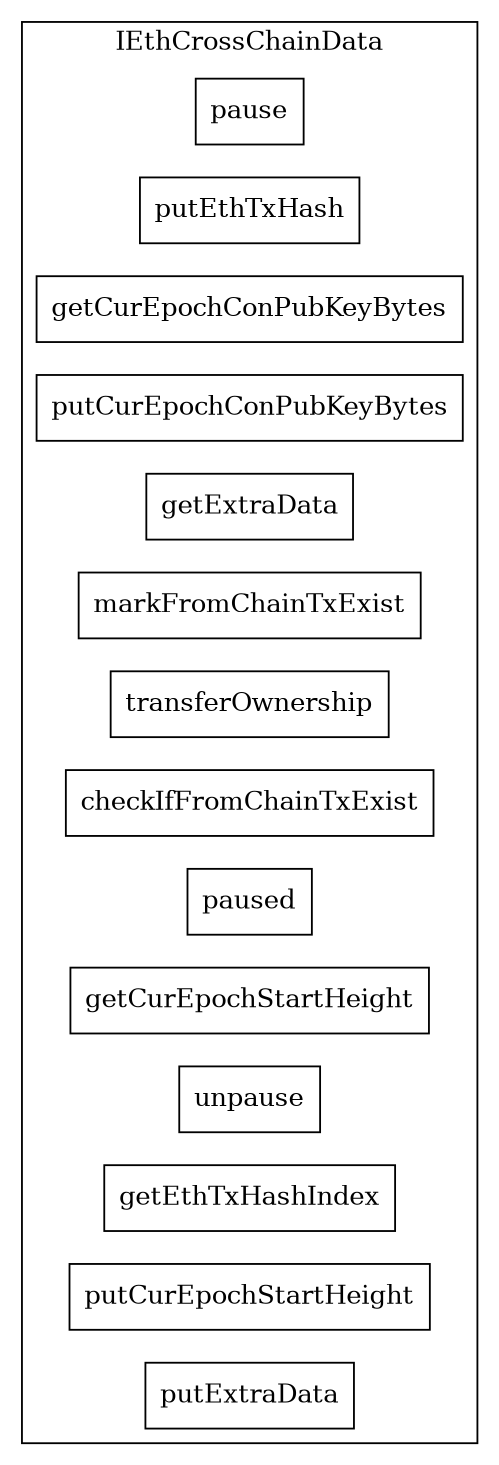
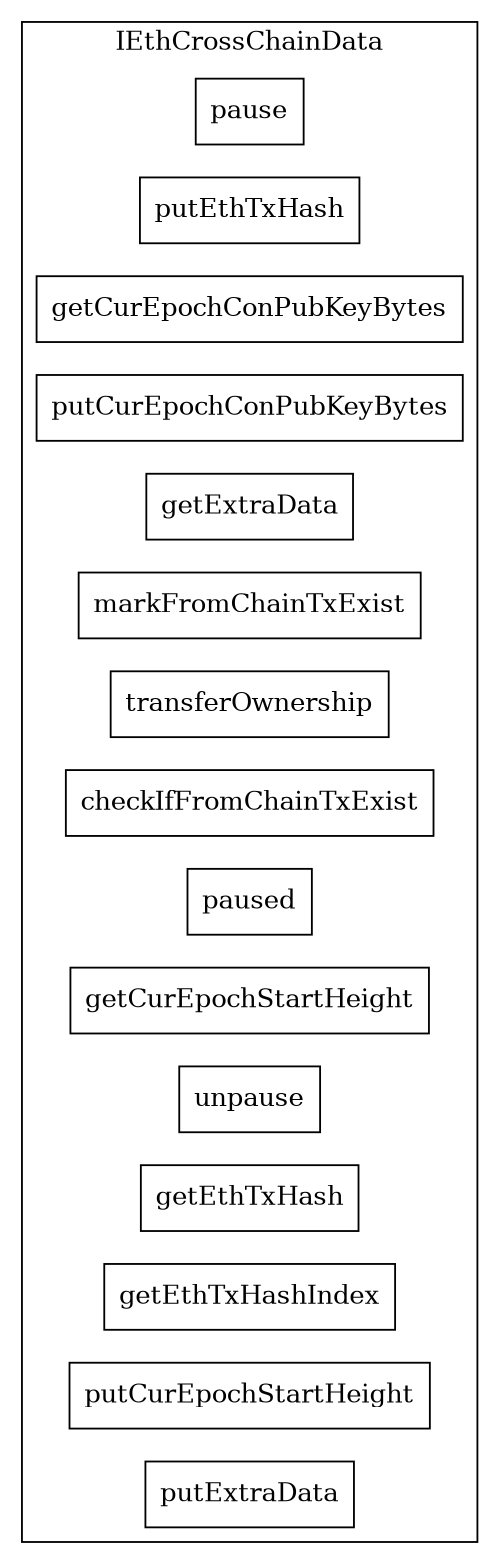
none -> (250, 1198)
